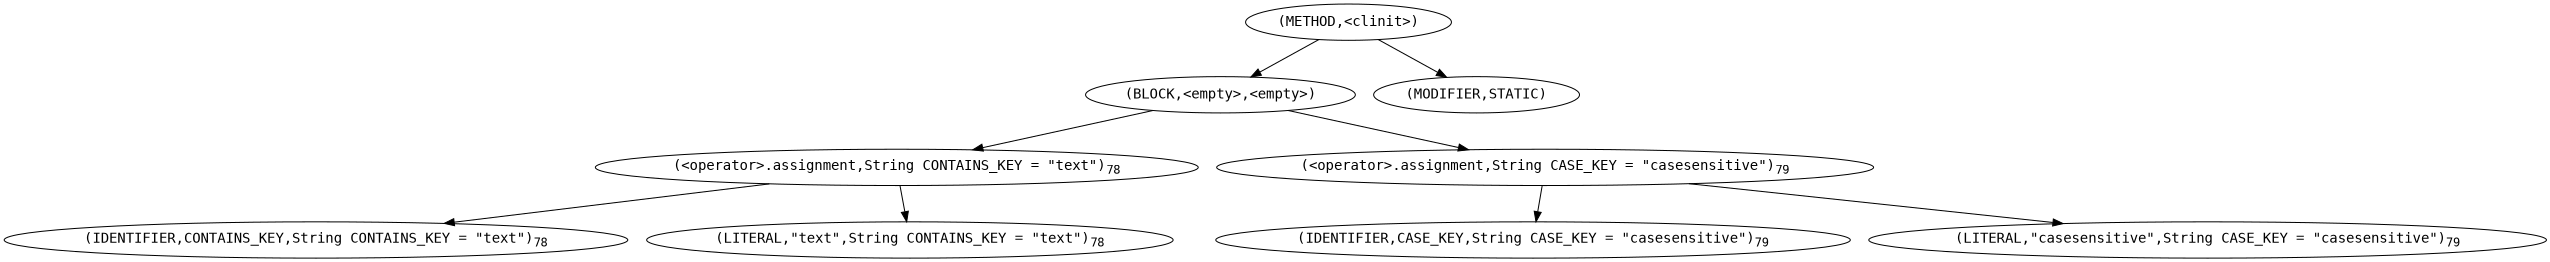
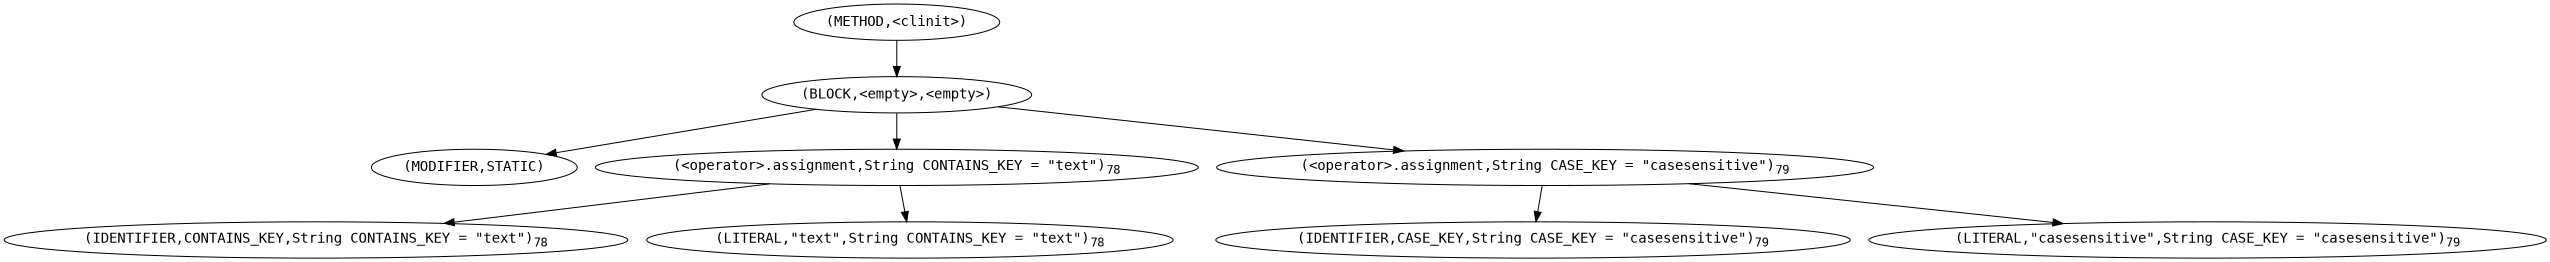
(1408, 56) -> (686, 131)
